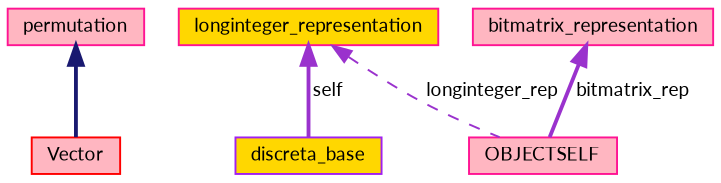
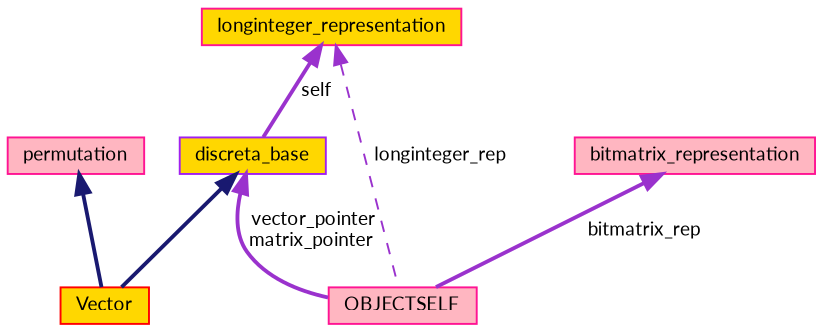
(76, 156) -> (105, 306)
none -> (171, 238)
none -> (258, 264)
